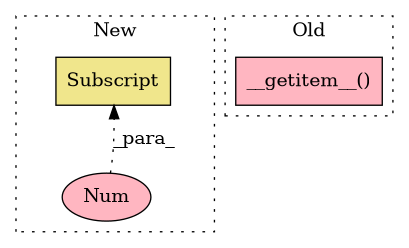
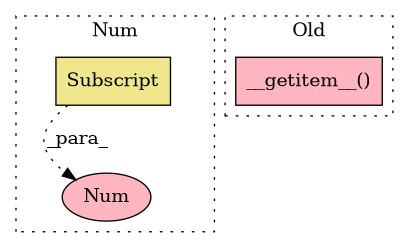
(115, 31) -> (115, 31)
(113, 146) -> (44, 138)
